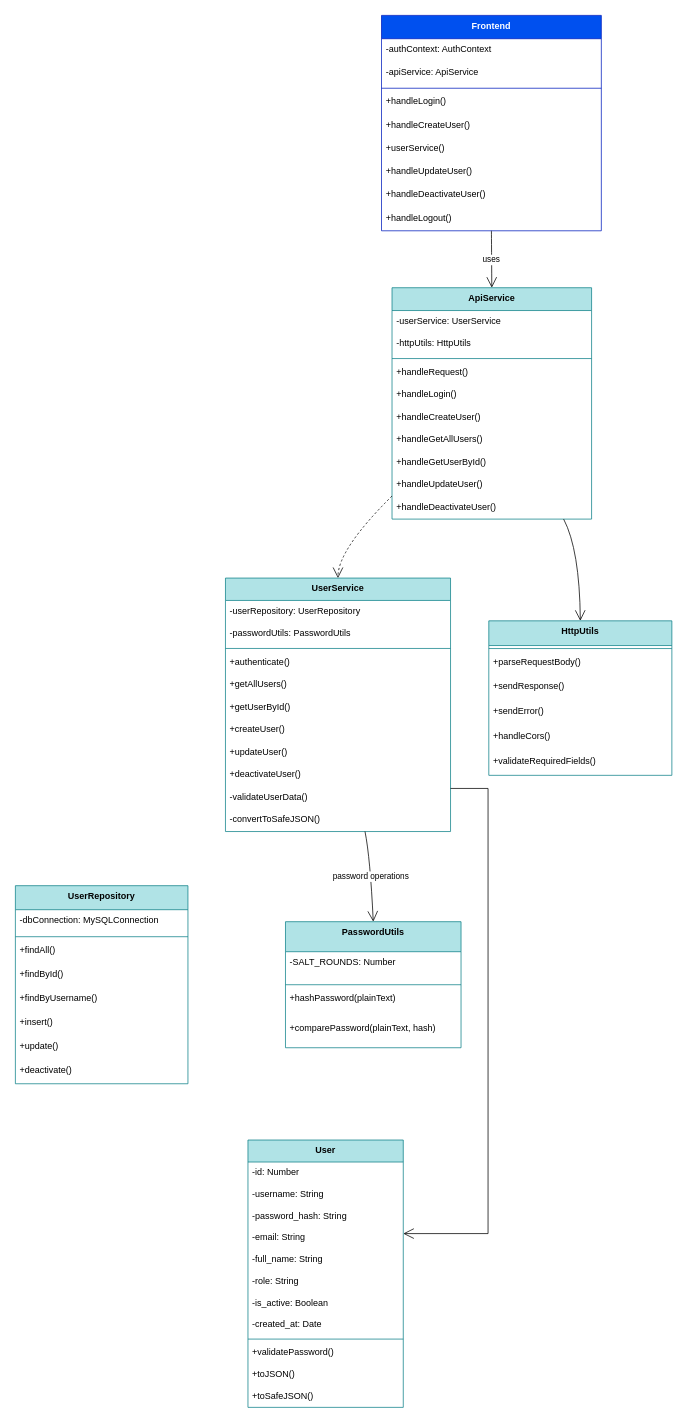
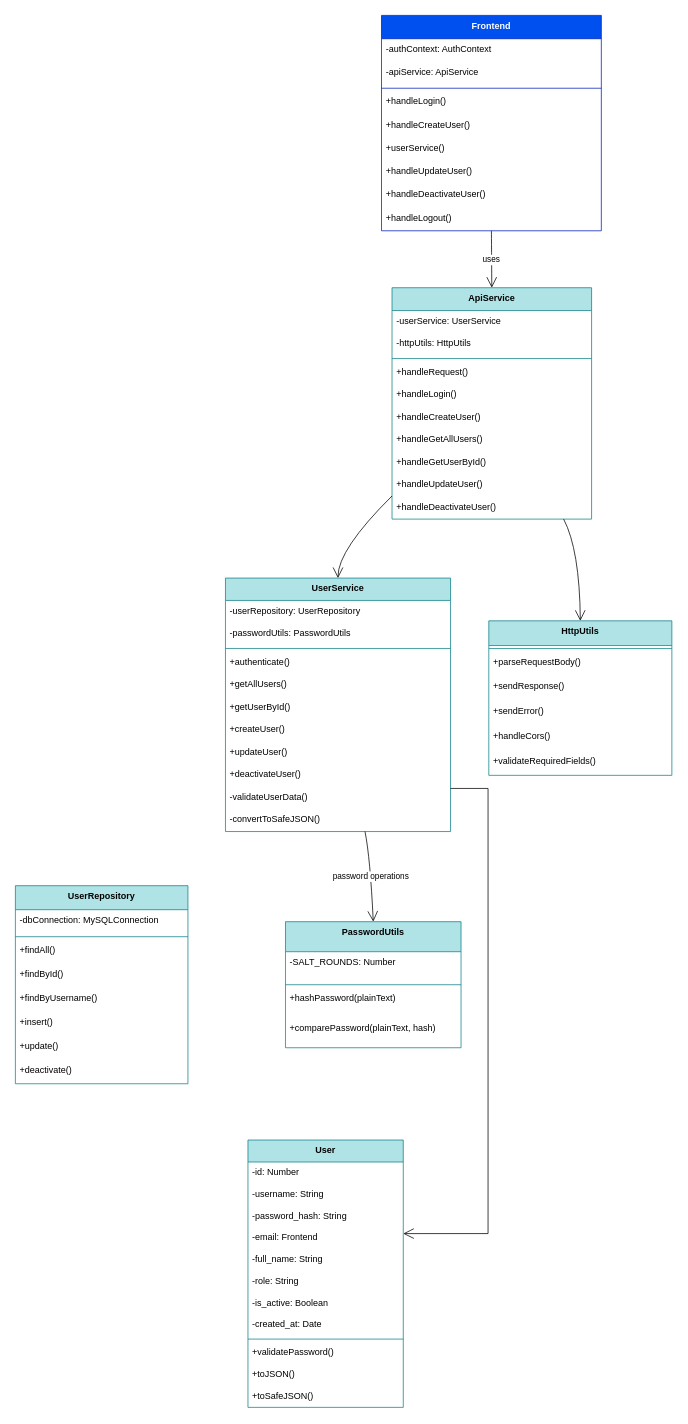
(359, 533) -> (359, 533)
(281, 1237) -> (288, 1237)
